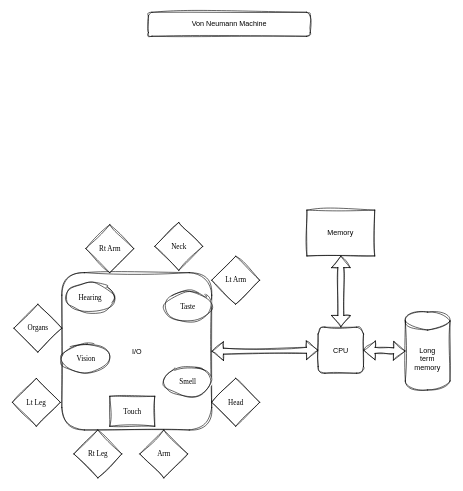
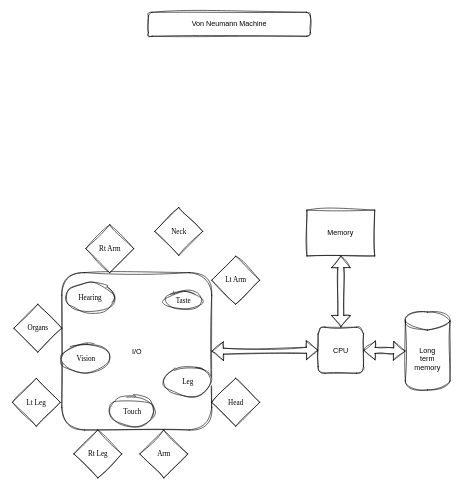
(179, 247) -> (179, 232)
(188, 307) -> (183, 301)
(188, 382) -> (188, 382)
(132, 412) -> (132, 412)
